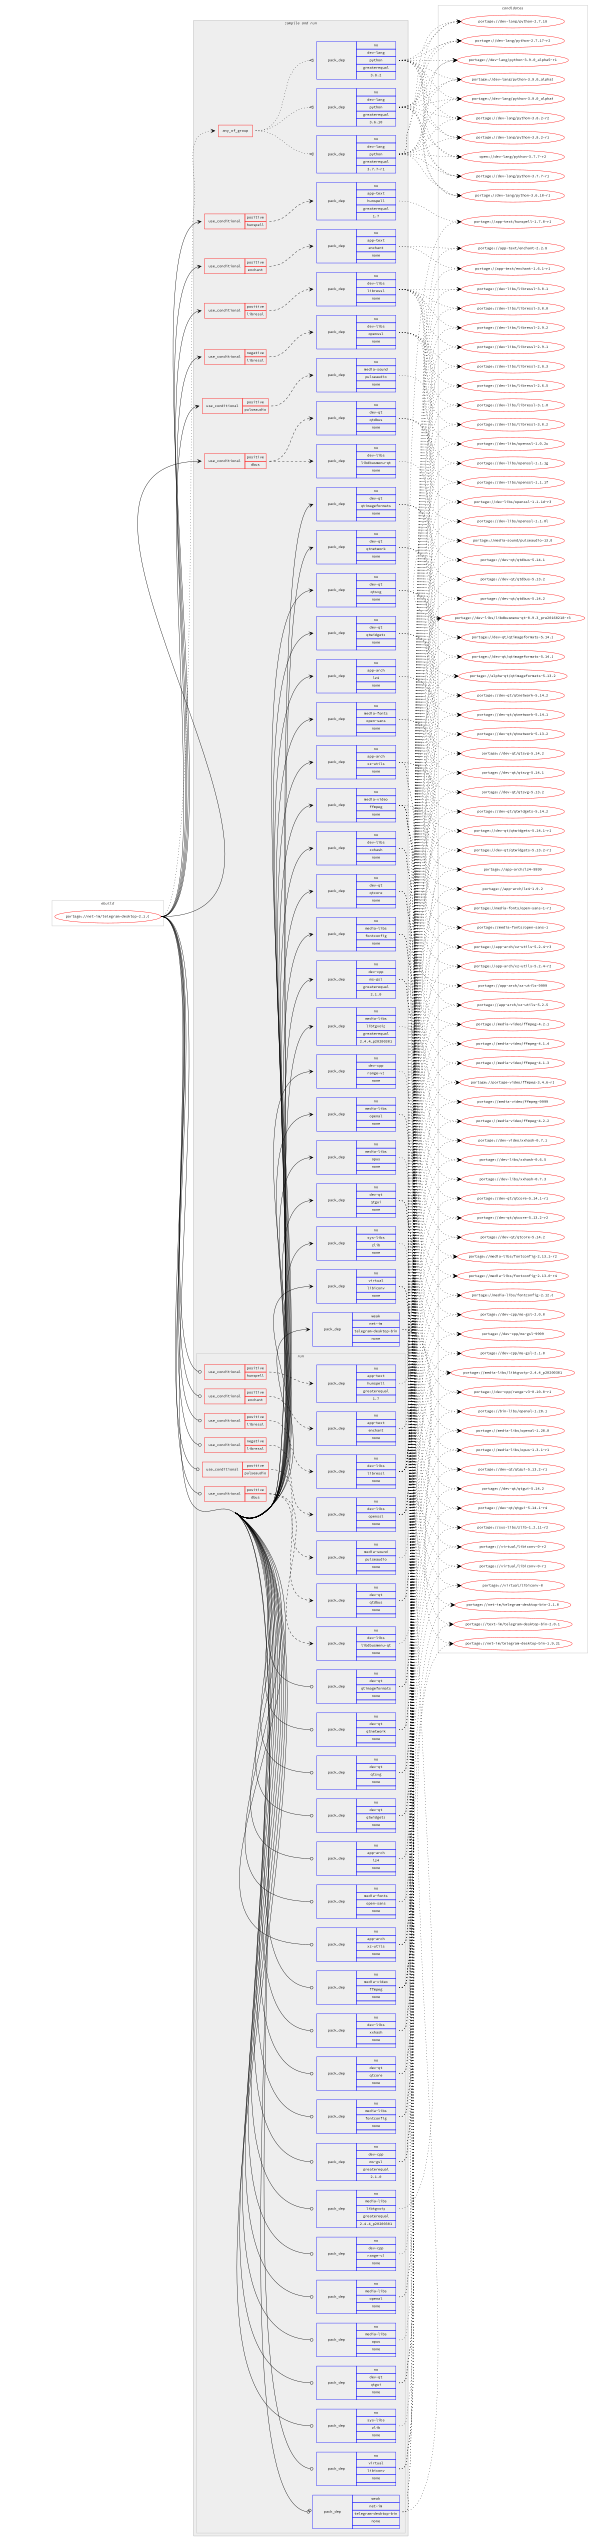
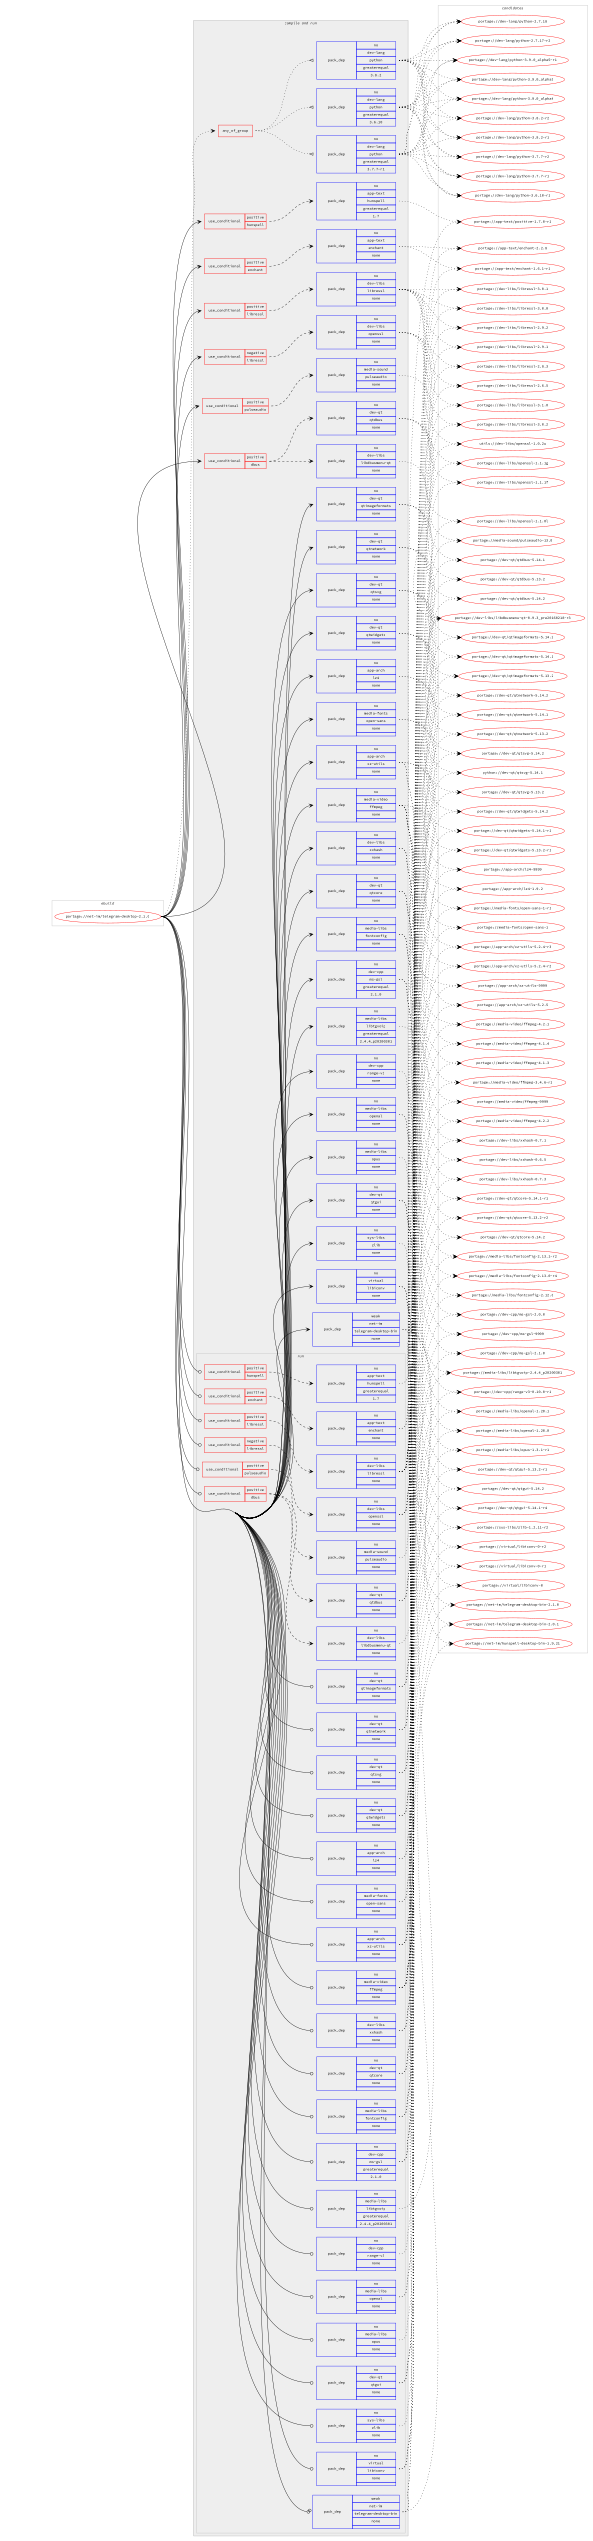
(513, 157) -> (513, 157)
(513, 222) -> (513, 222)
(513, 444) -> (513, 444)
(513, 502) -> none
(513, 676) -> (513, 676)
(513, 773) -> (513, 773)
(513, 1083) -> (513, 1083)
(513, 1141) -> (513, 1141)
(513, 1411) -> (513, 1411)
(513, 1624) -> (513, 1624)
(513, 1644) -> (513, 1644)
